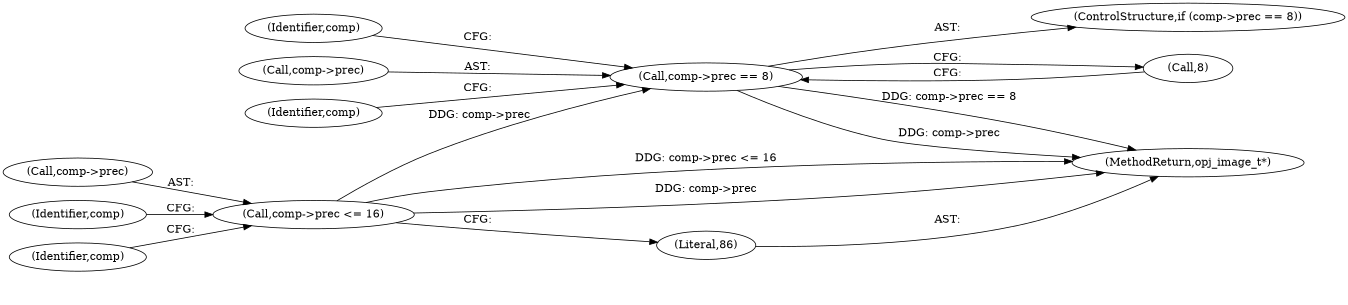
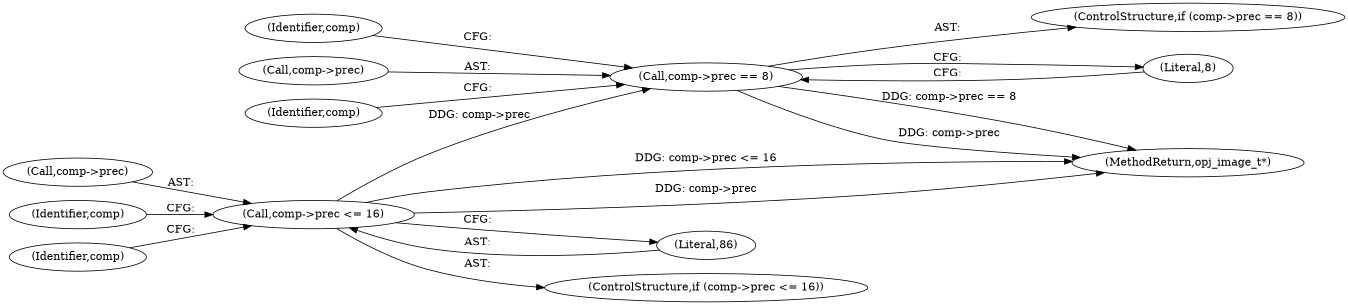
(1188, 68) -> (1188, 68)
(957, 236) -> (507, 255)
none -> (706, 288)
